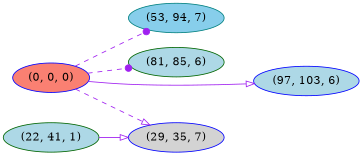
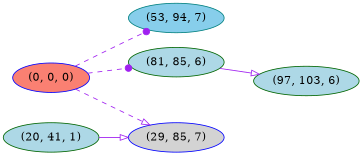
(306, 81) -> (306, 81)
(167, 85) -> (236, 71)
(51, 137) -> (51, 137)
(176, 137) -> (176, 137)
